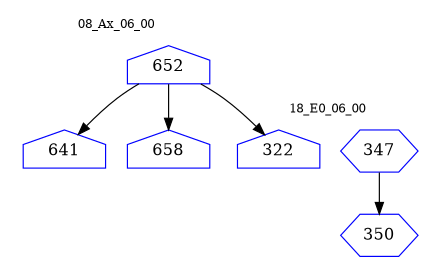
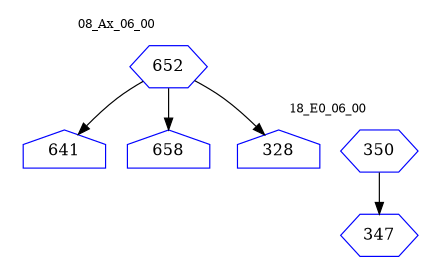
(169, 67) -> (169, 67)
(279, 151) -> (279, 151)
(379, 187) -> (379, 187)
